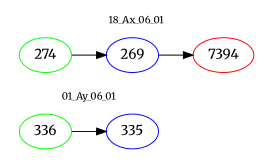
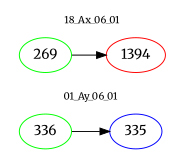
(45, 55) -> none
(132, 55) -> (45, 55)
(223, 55) -> (136, 55)
